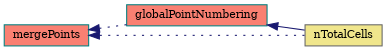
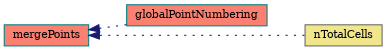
(291, 28) -> none
